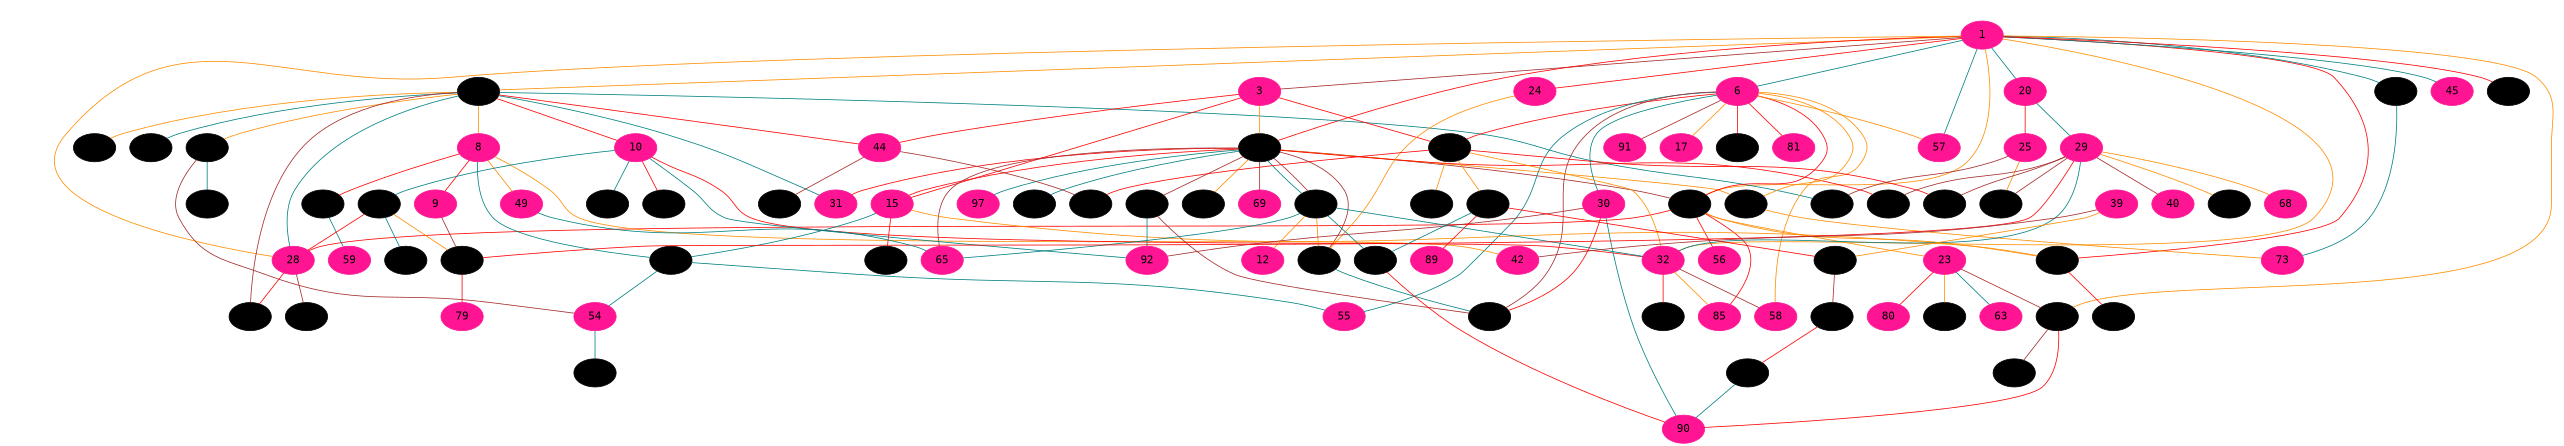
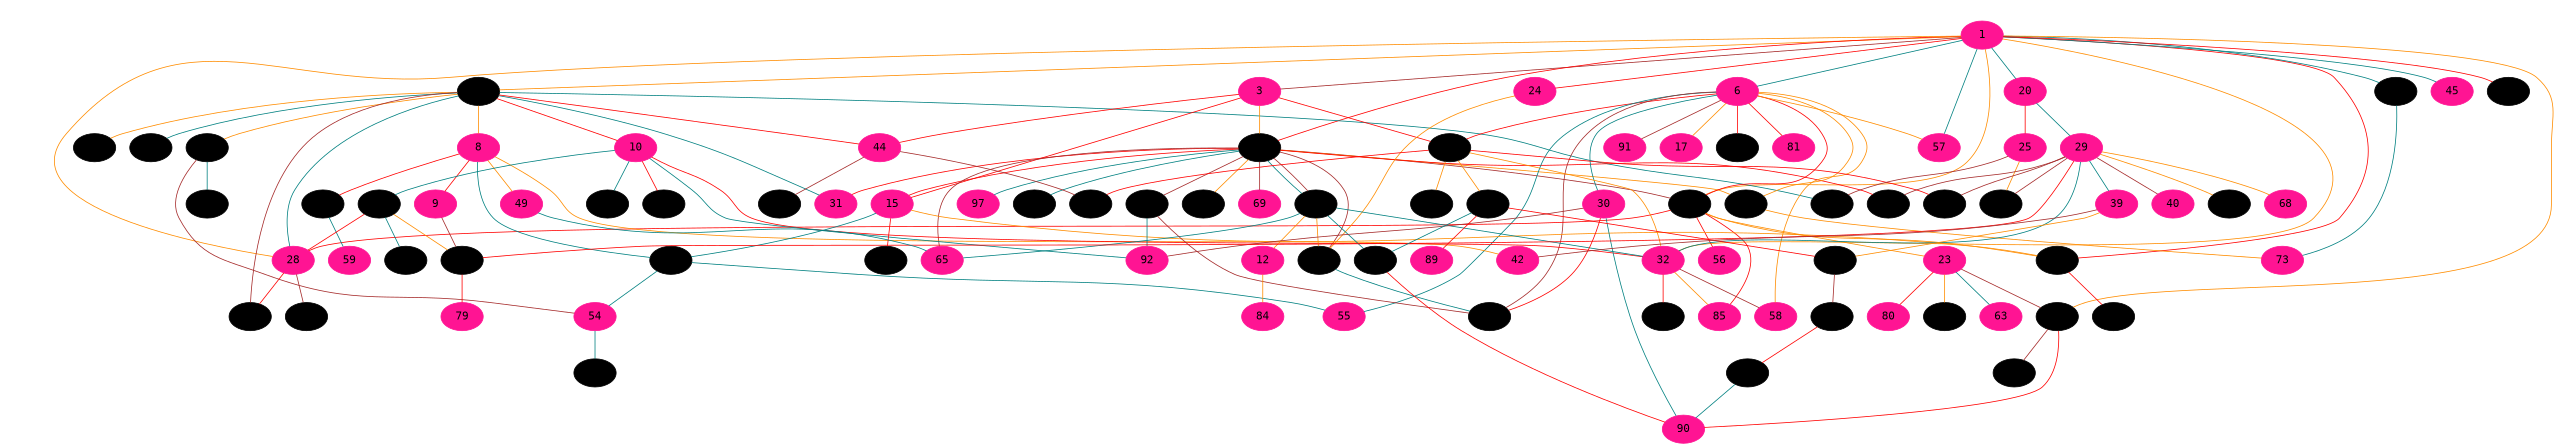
none -> (2099, 176)
none -> (1263, 317)
